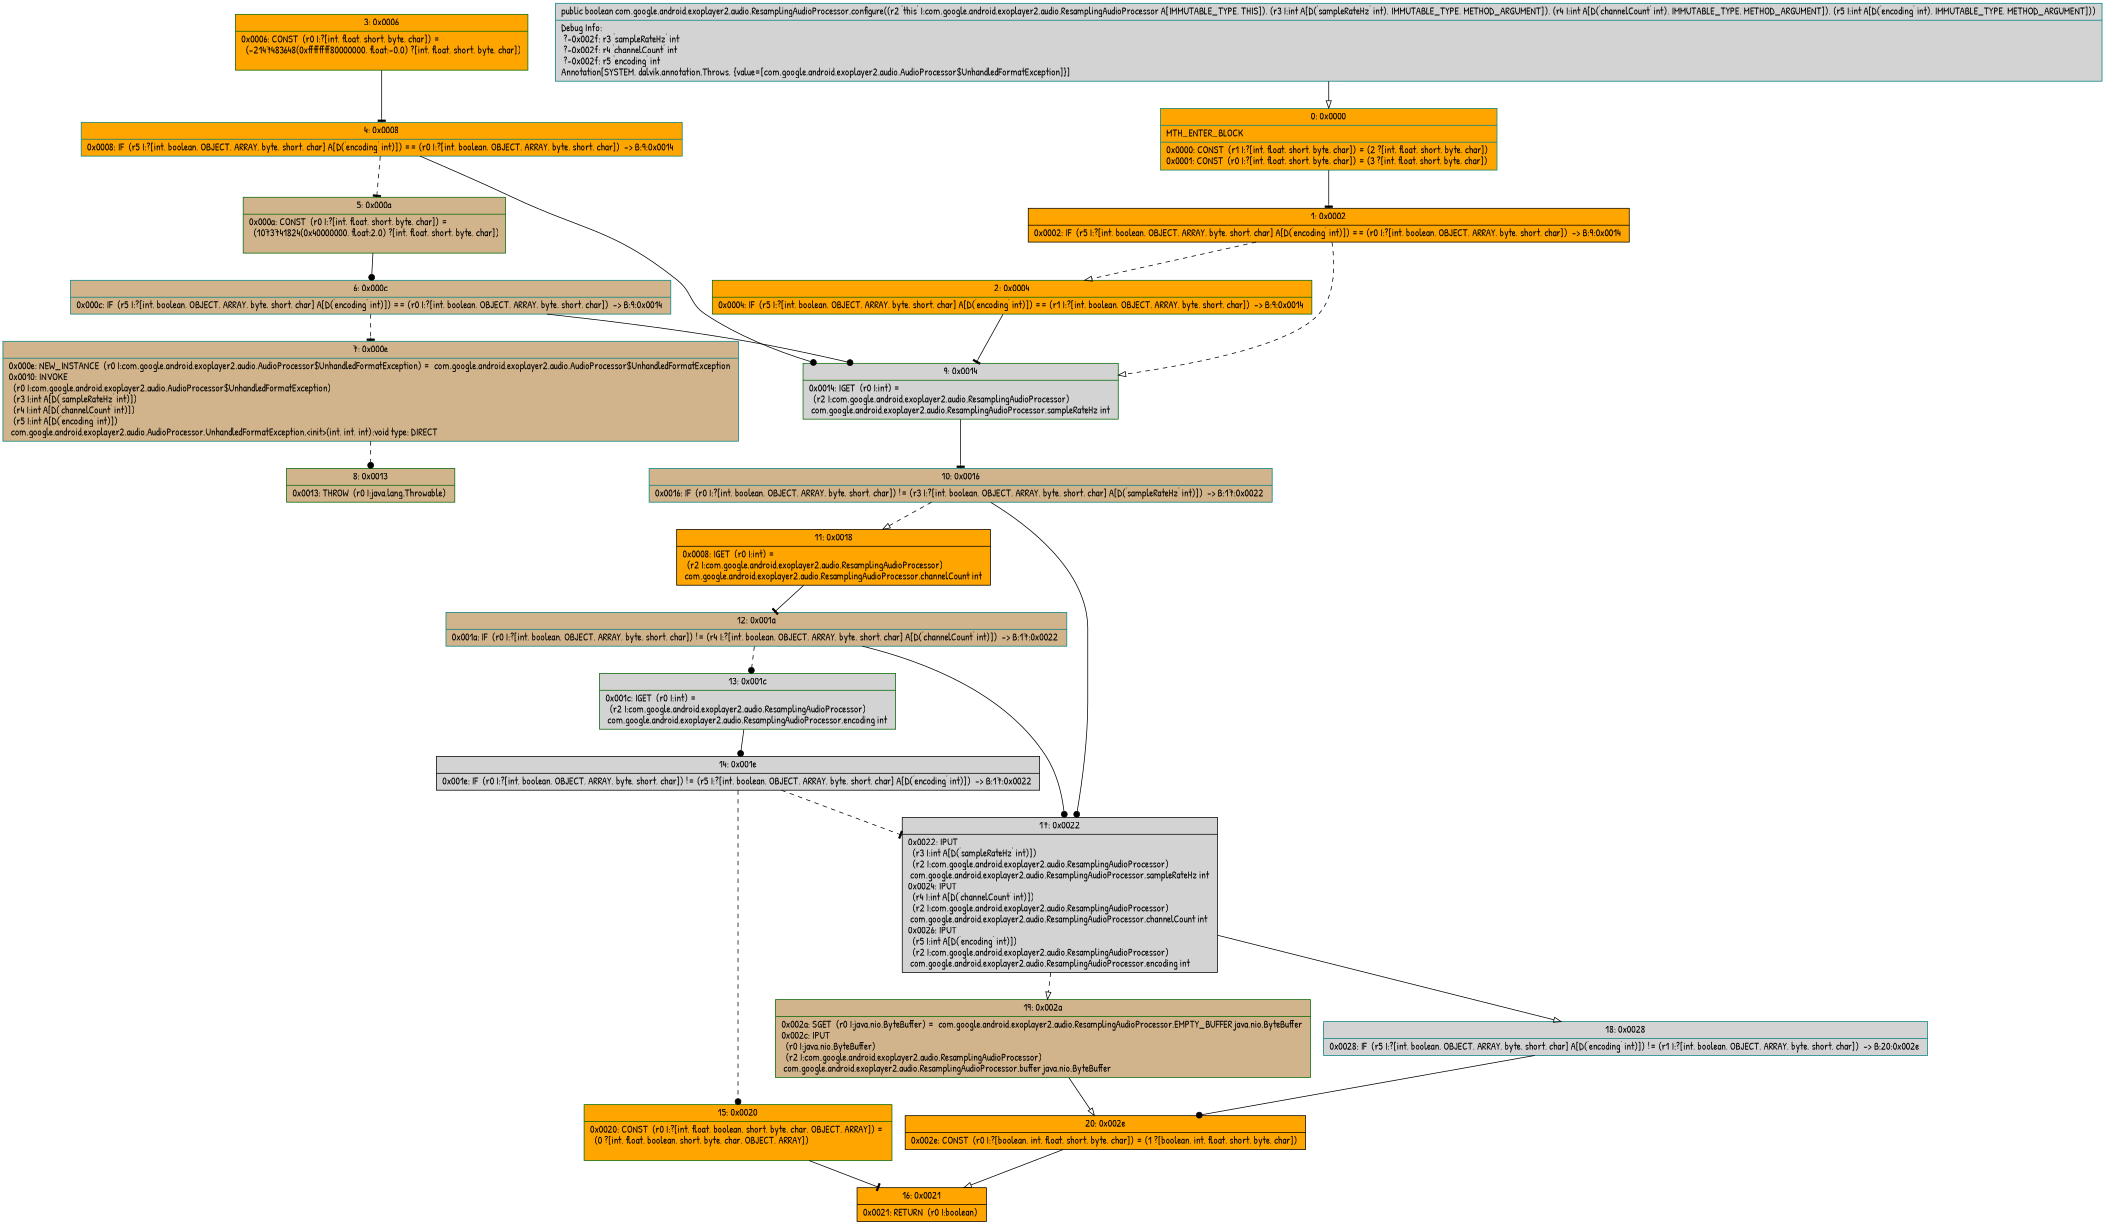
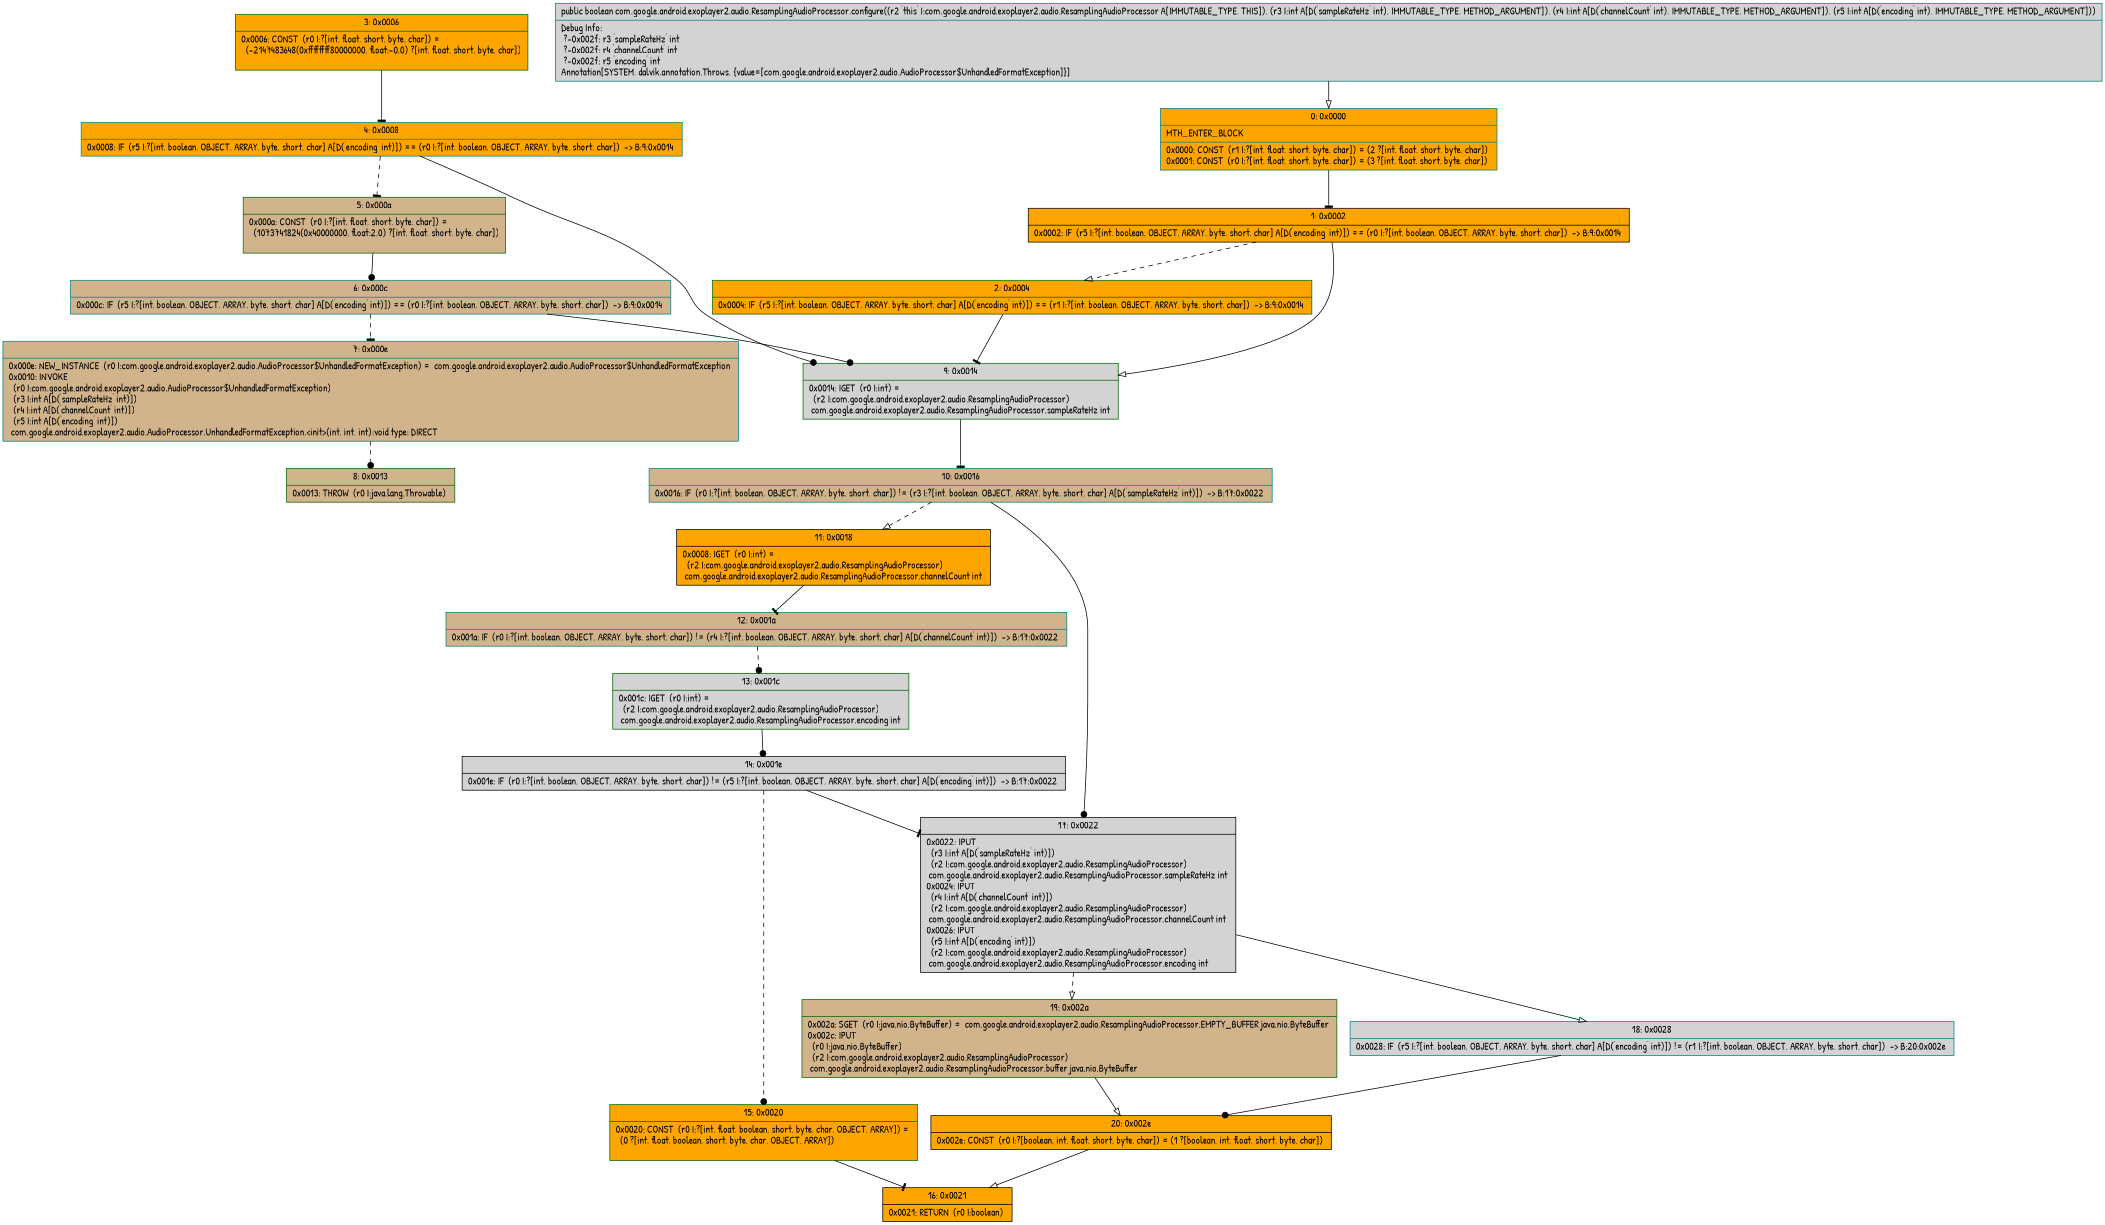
(1262, 345) -> (1262, 345)
(989, 700) -> none
(840, 812) -> (862, 811)
